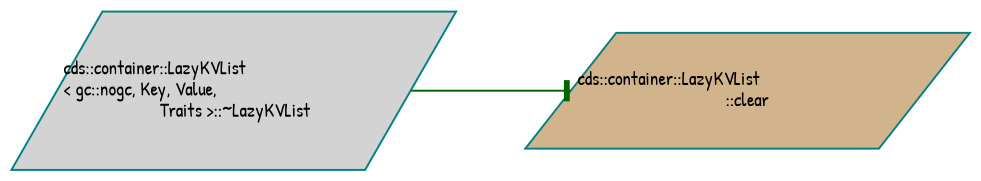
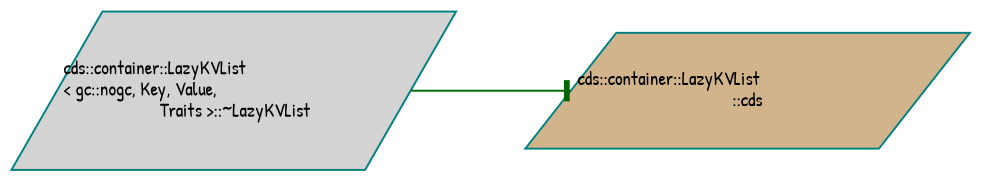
(748, 91) -> (748, 91)
